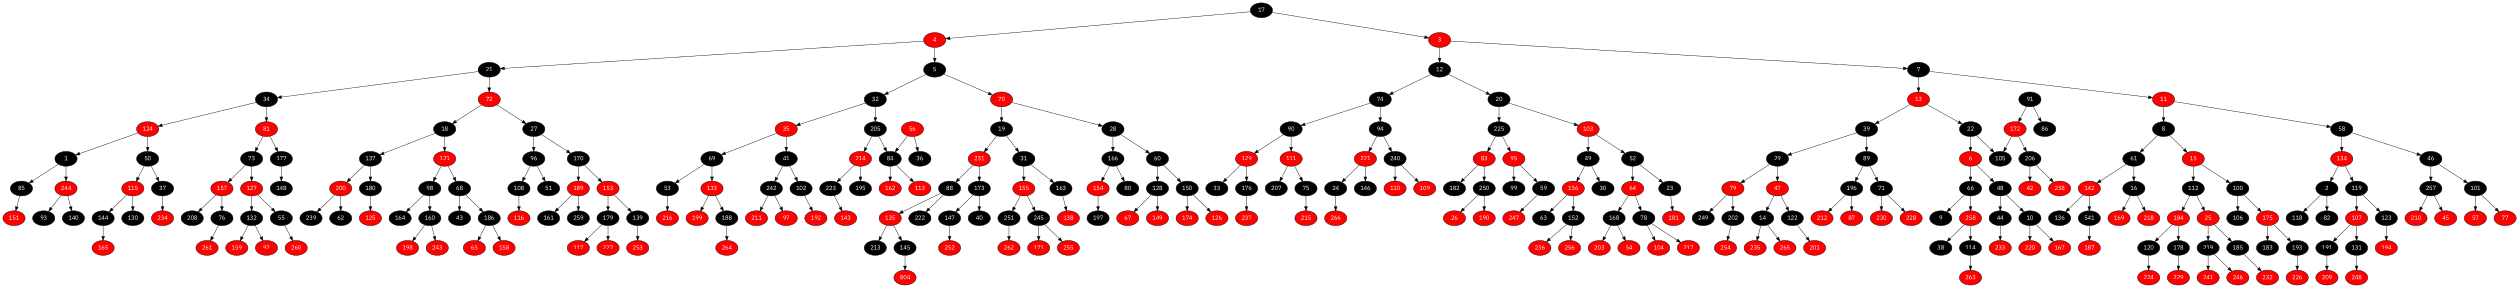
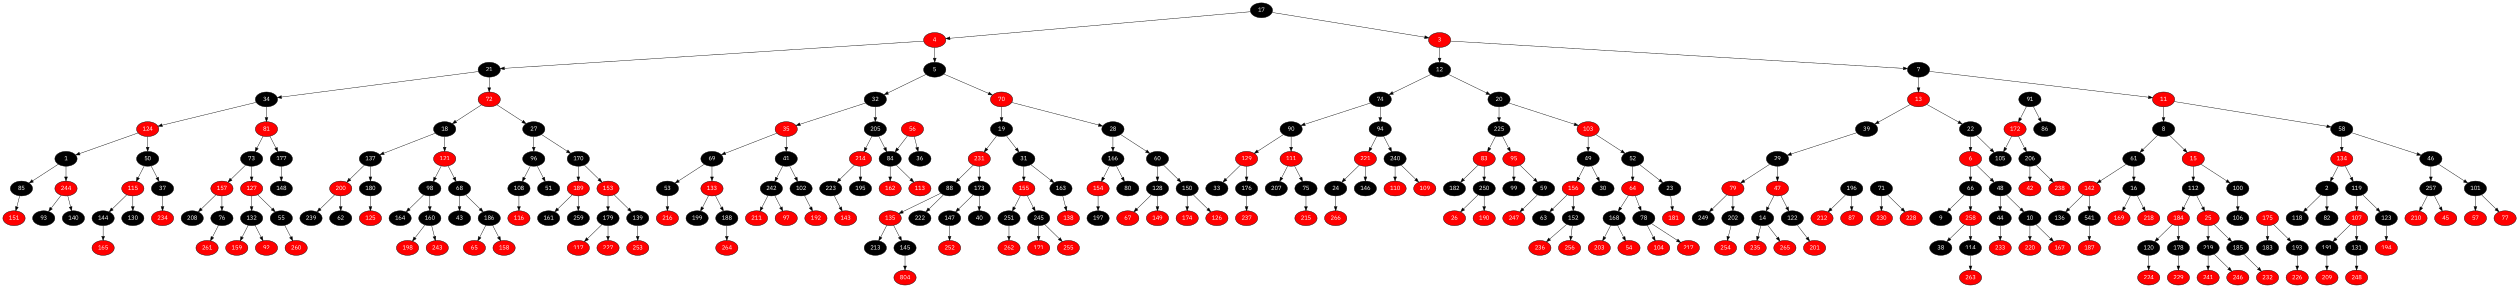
(1867, 159) -> none
(2251, 202) -> none
(697, 218) -> (697, 218)
